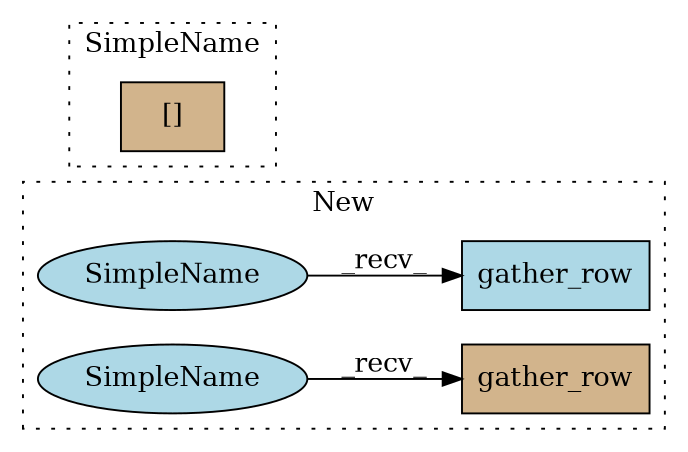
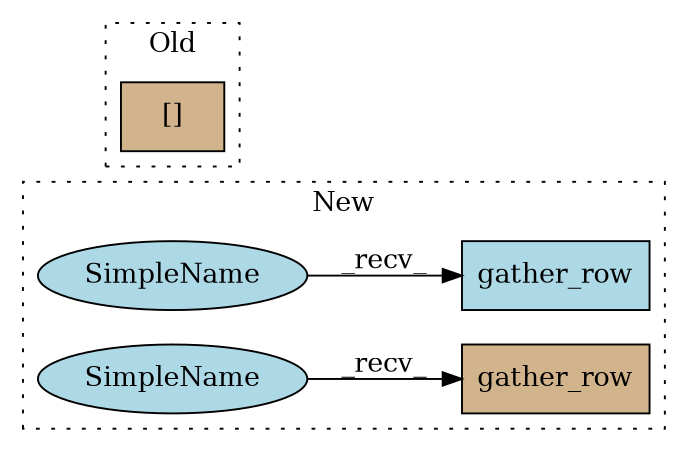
(173, 45) -> (173, 45)
